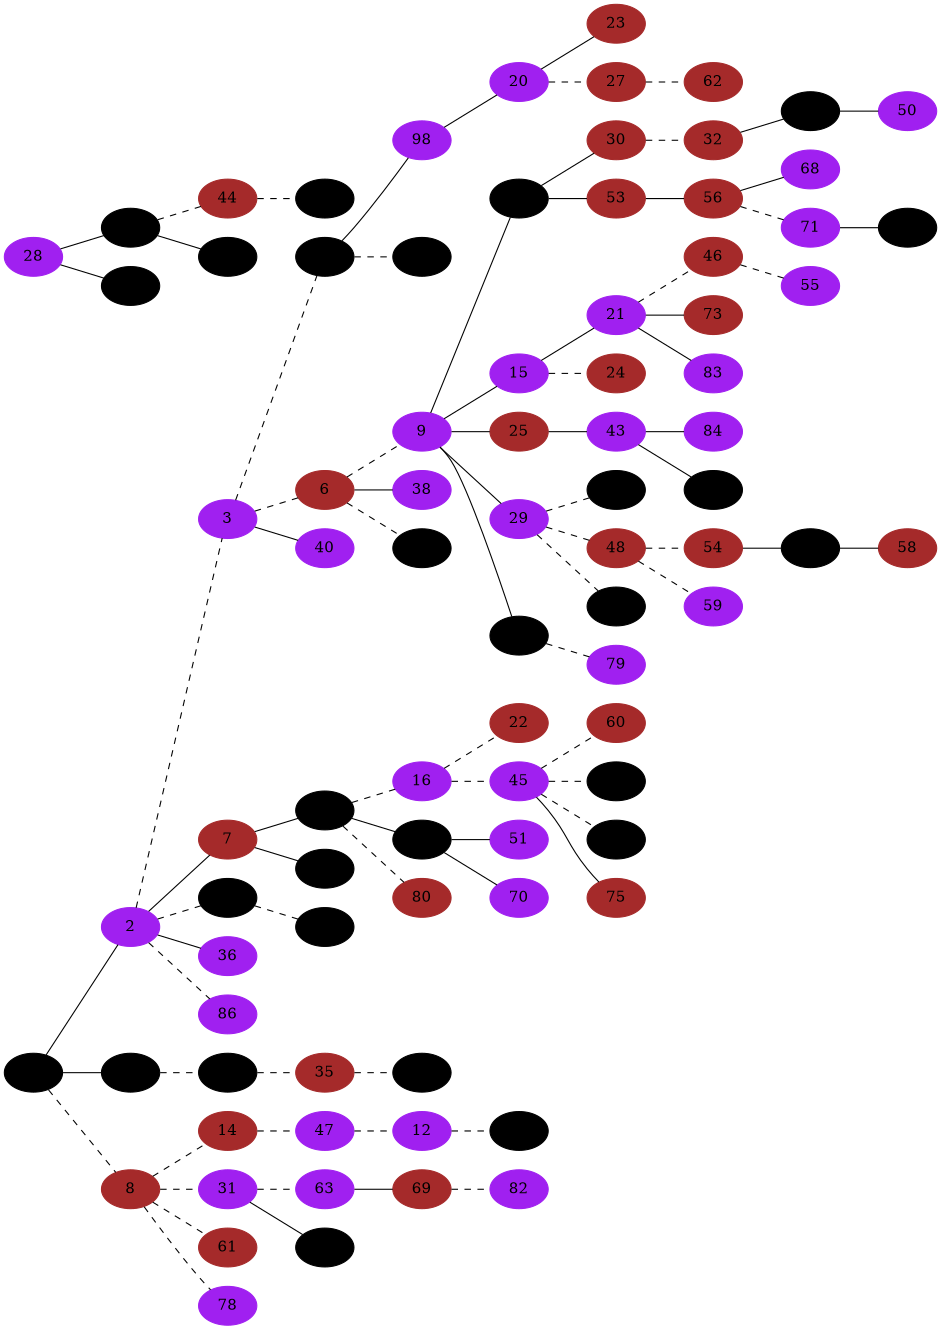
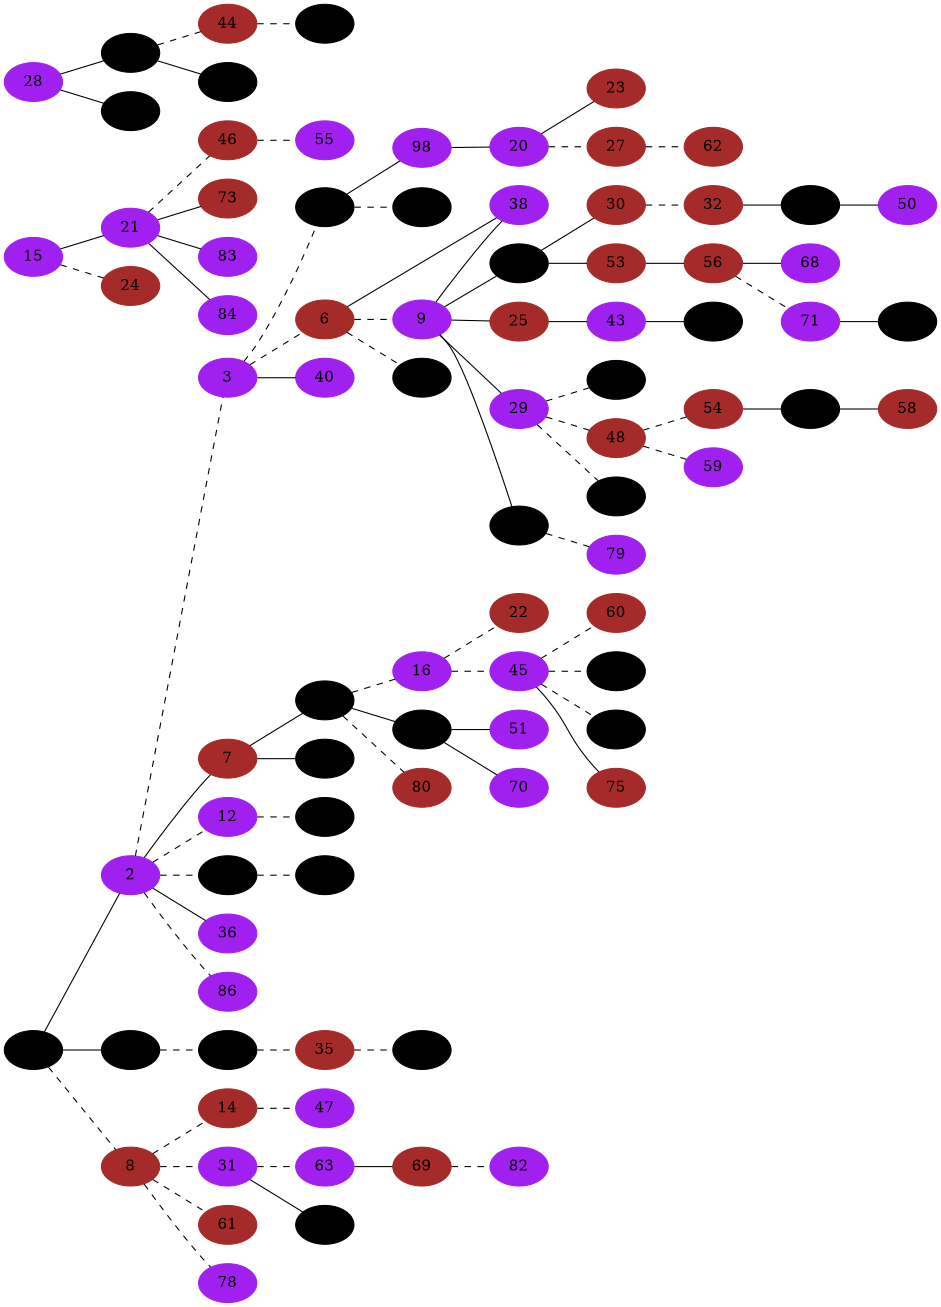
(471, 403) -> (468, 261)
(665, 432) -> (179, 271)
(374, 1131) -> (179, 846)
